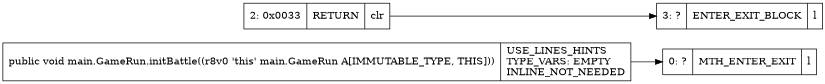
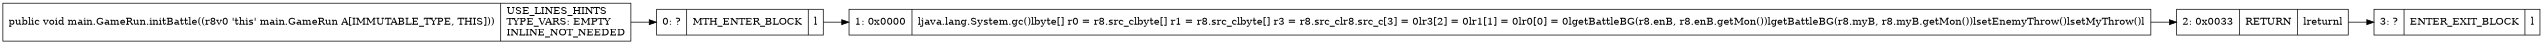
(377, 16) -> (2323, 22)
none -> (1500, 22)
(747, 62) -> (747, 22)
